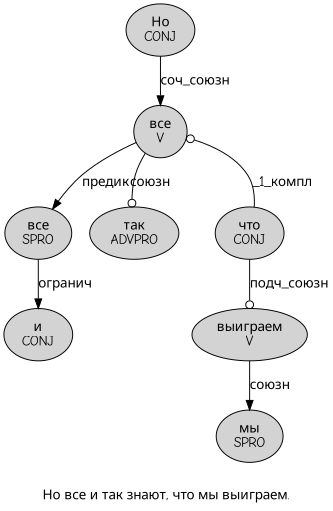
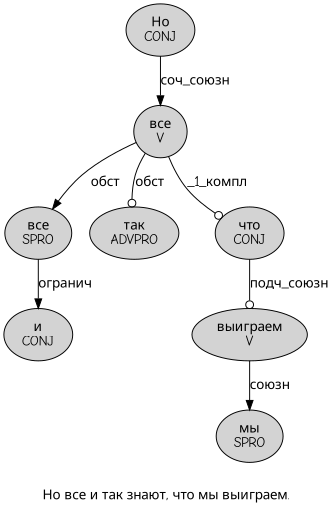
(237, 163) -> (187, 189)
(106, 182) -> (106, 182)
(150, 182) -> (150, 182)
